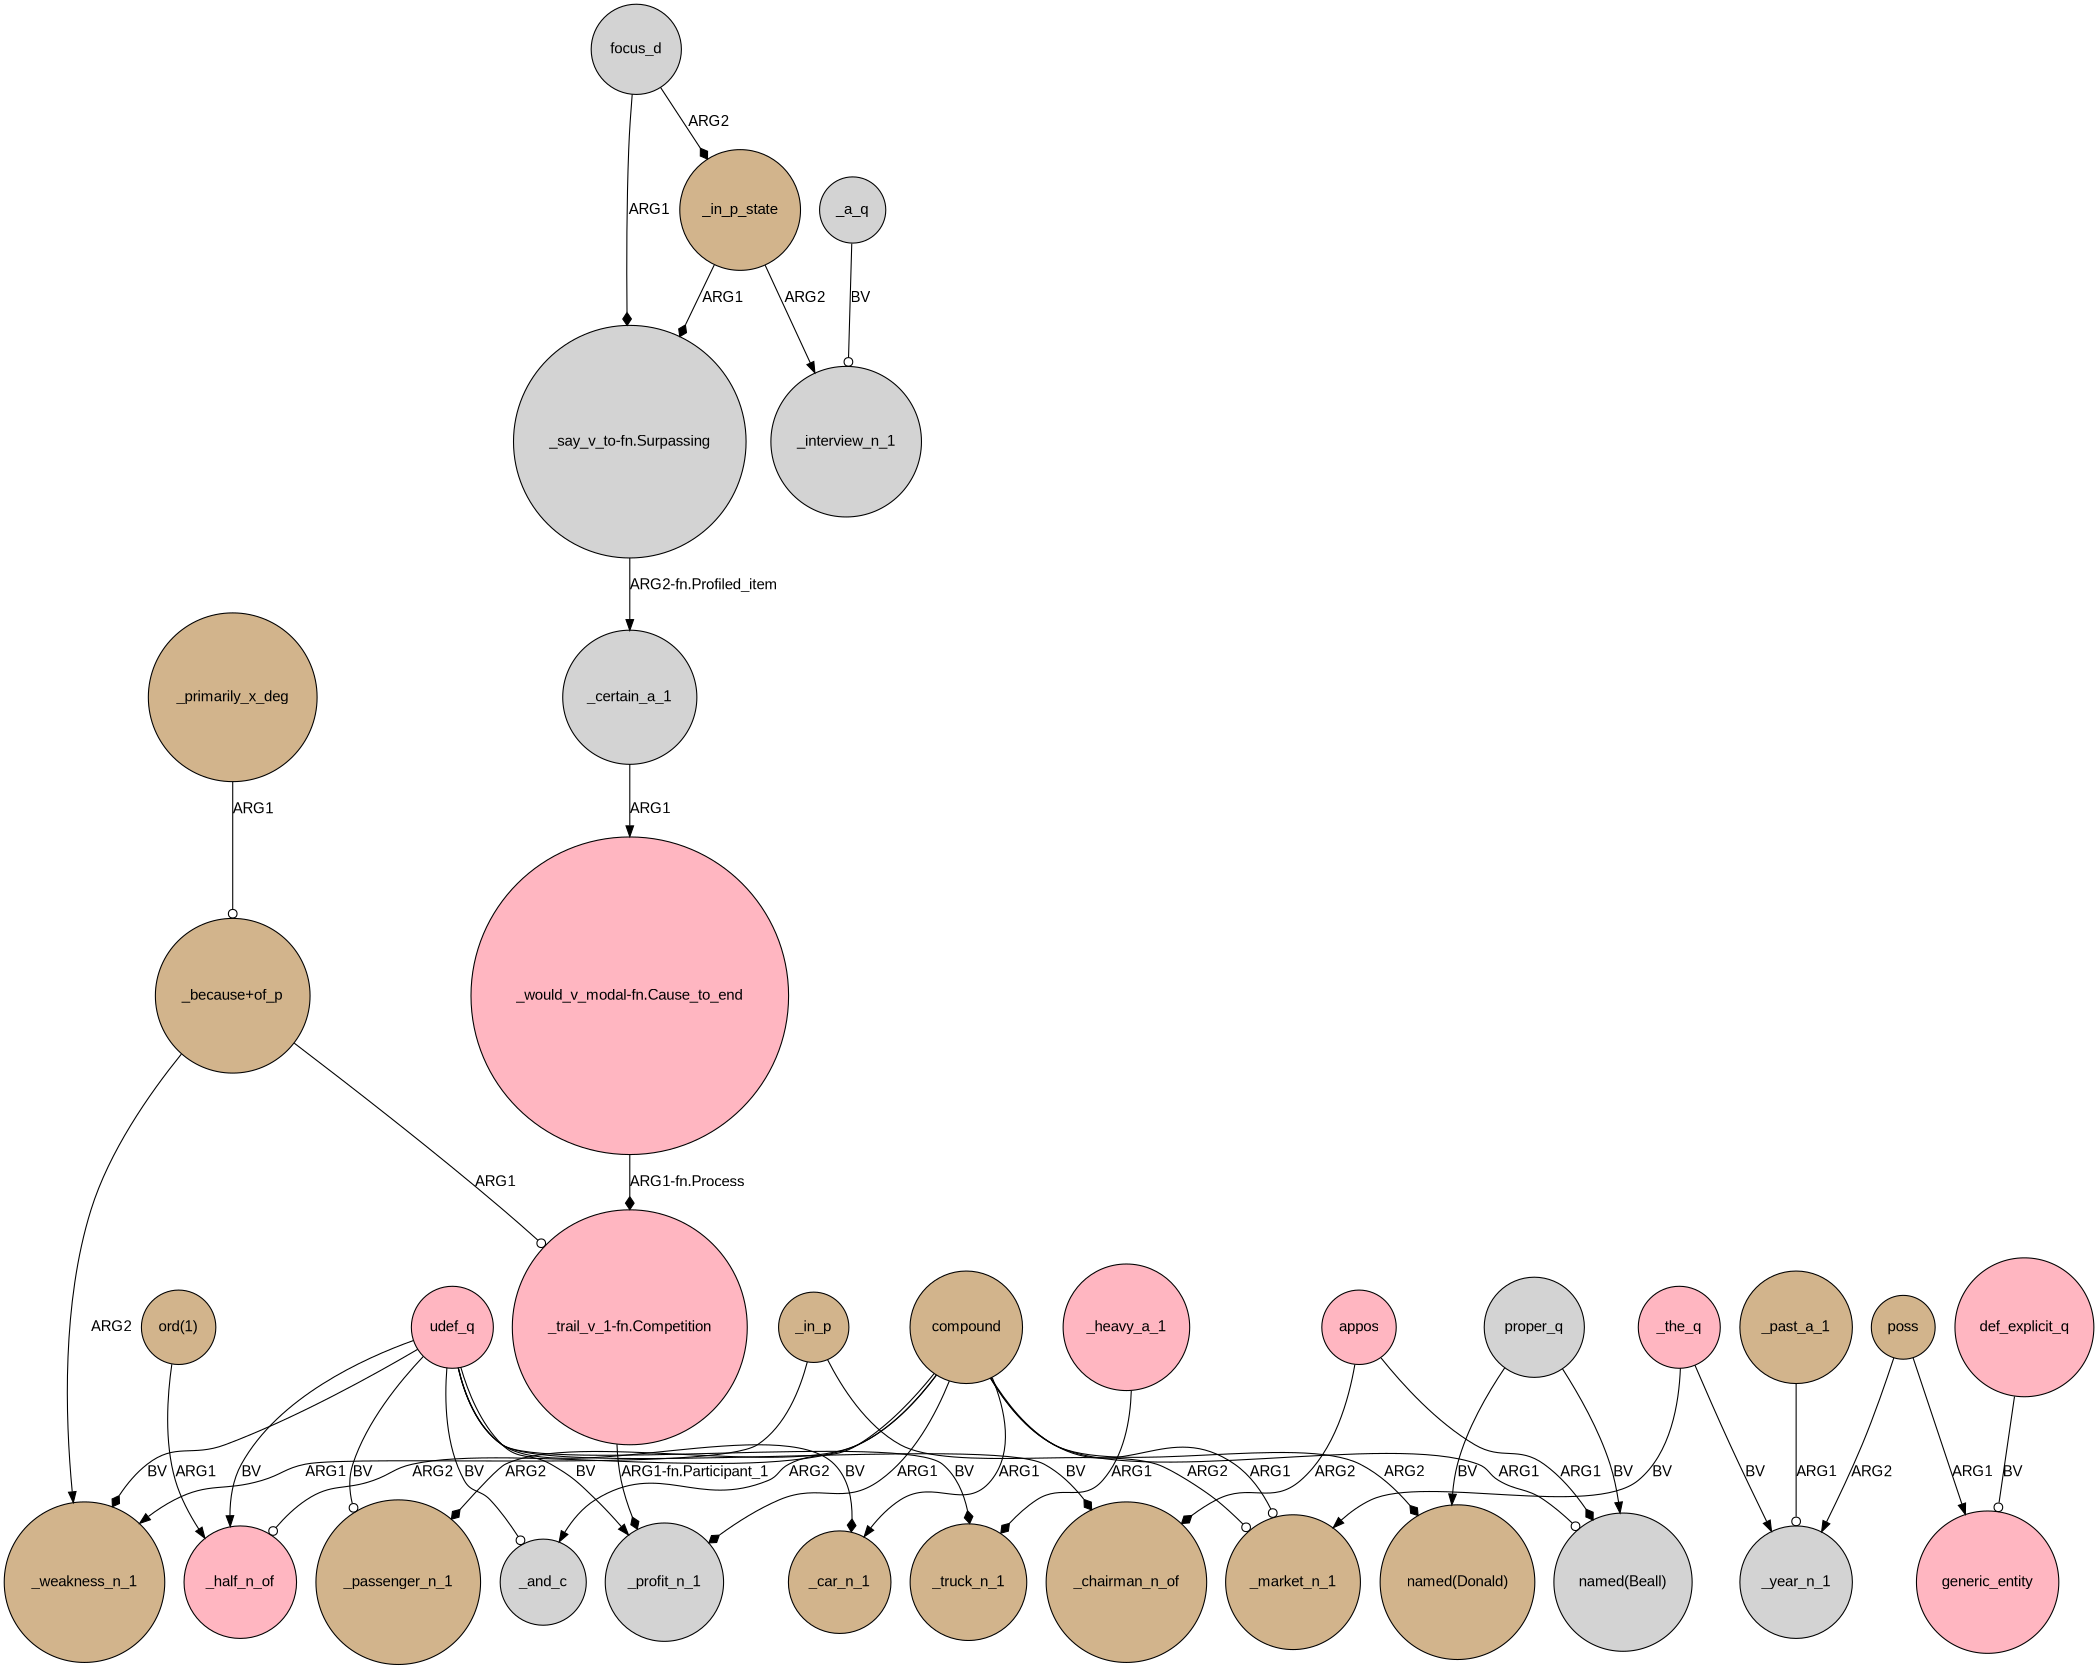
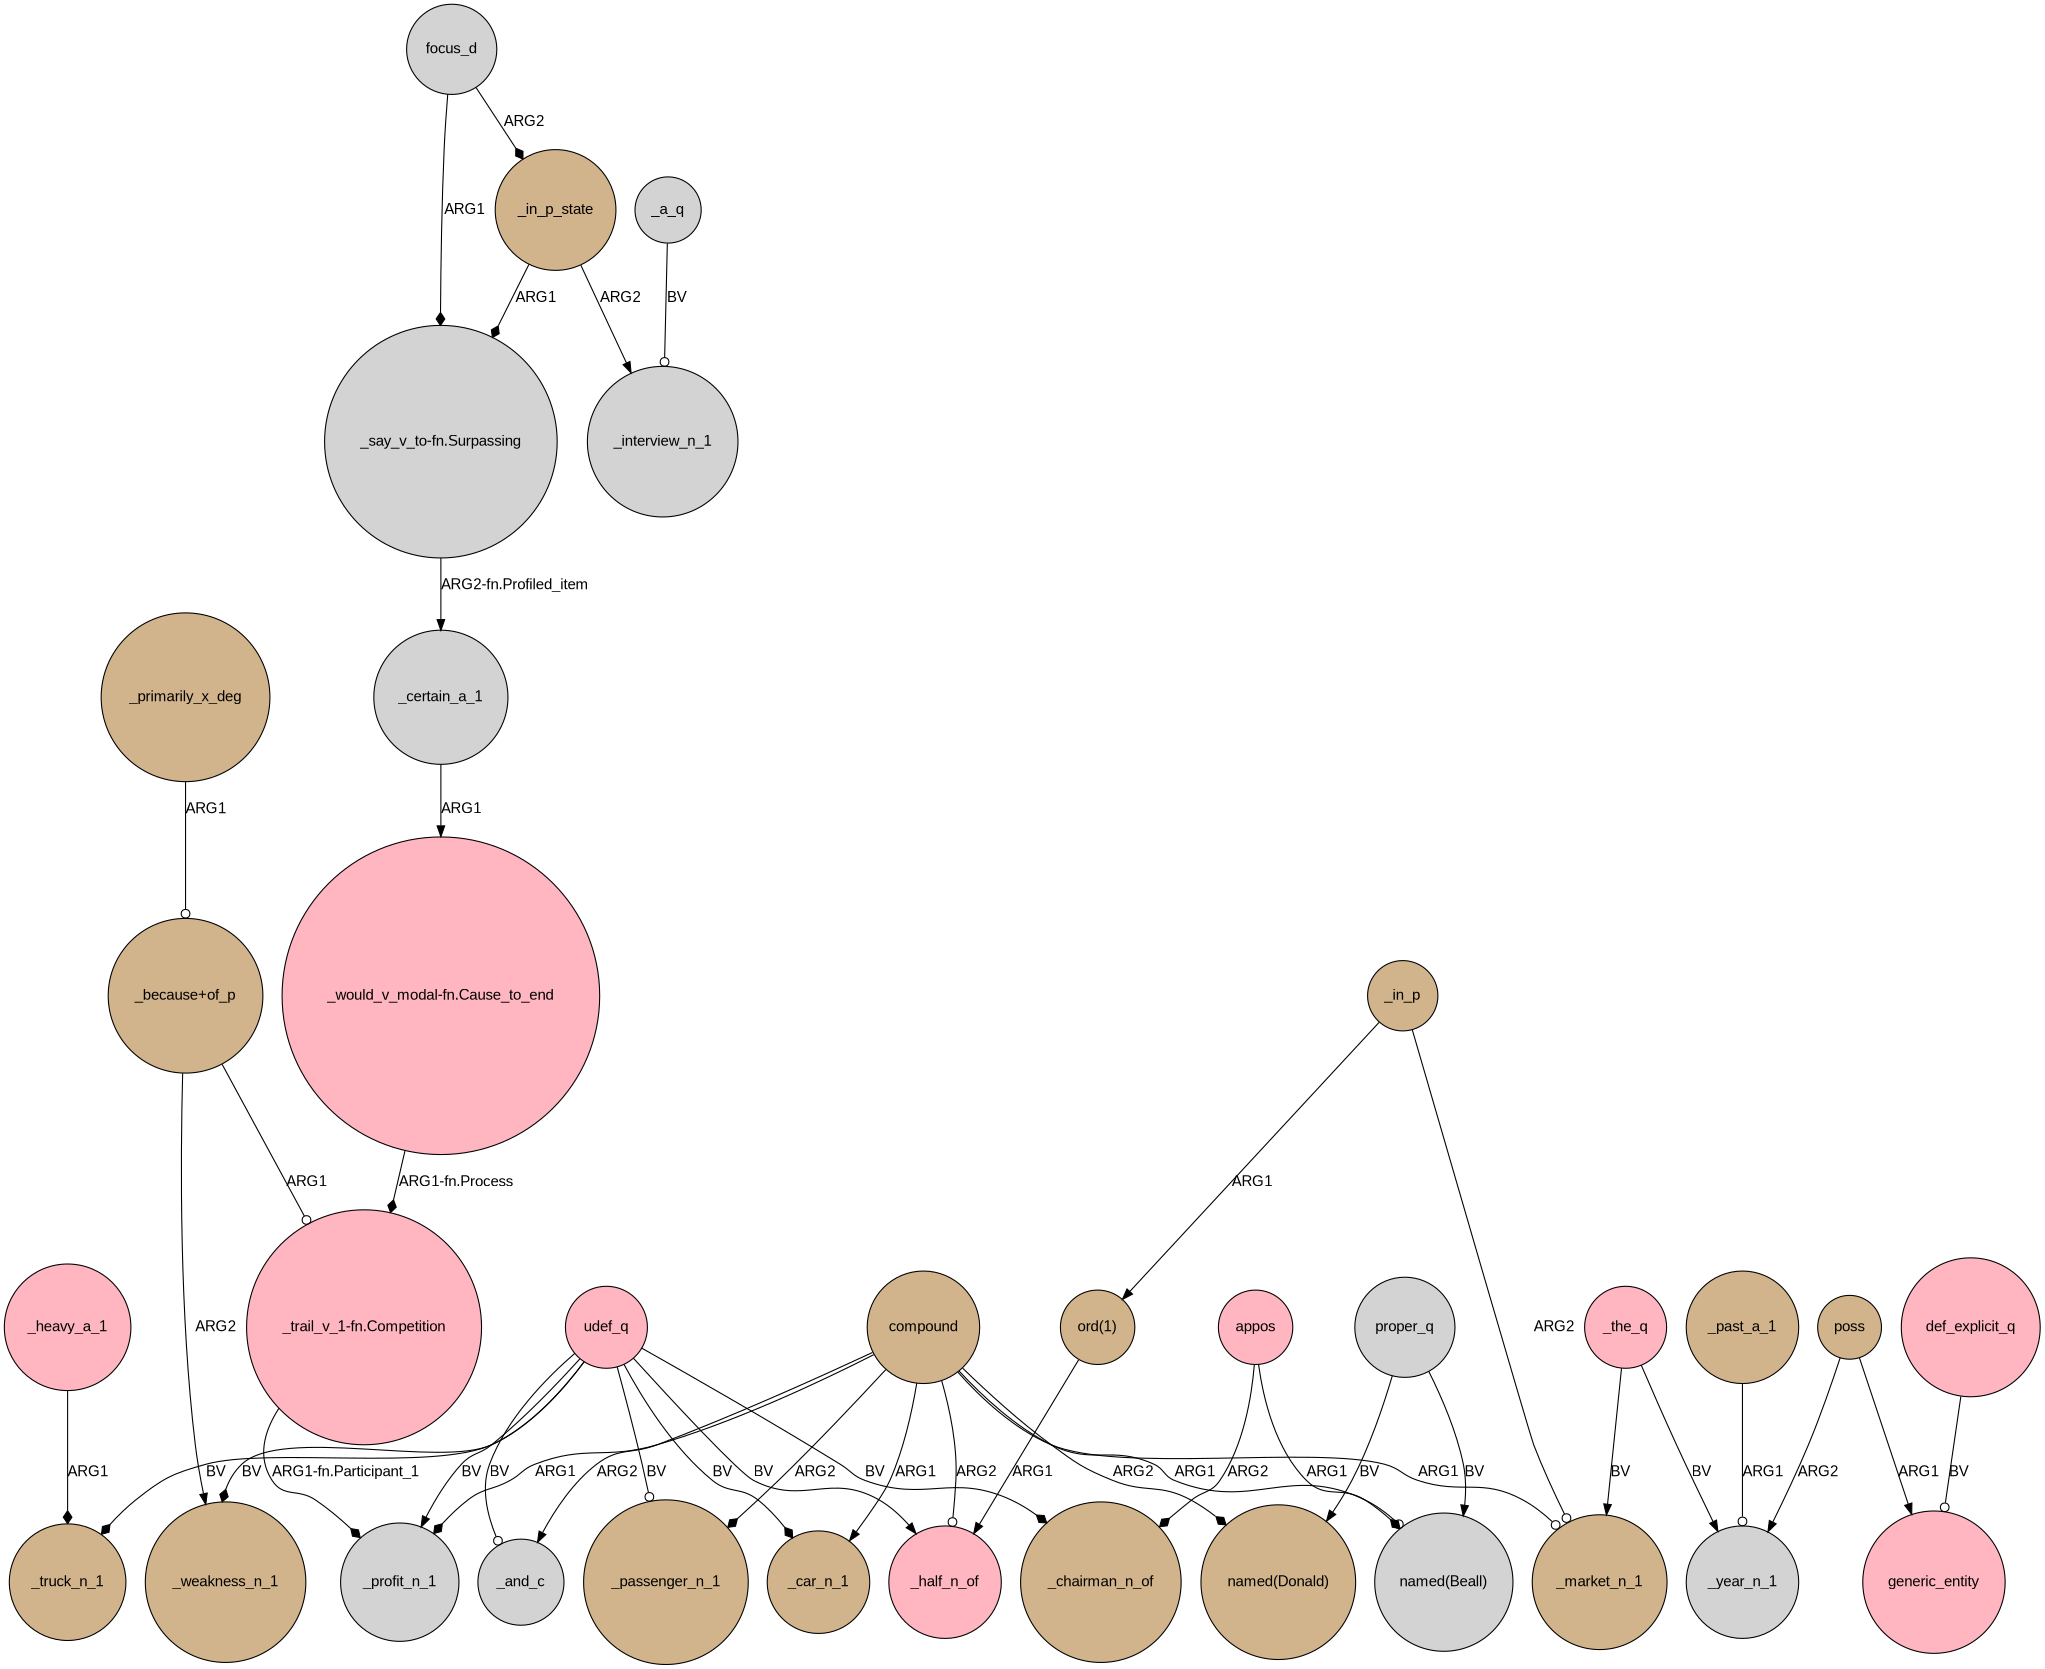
(390, 1461) -> (1255, 1157)
